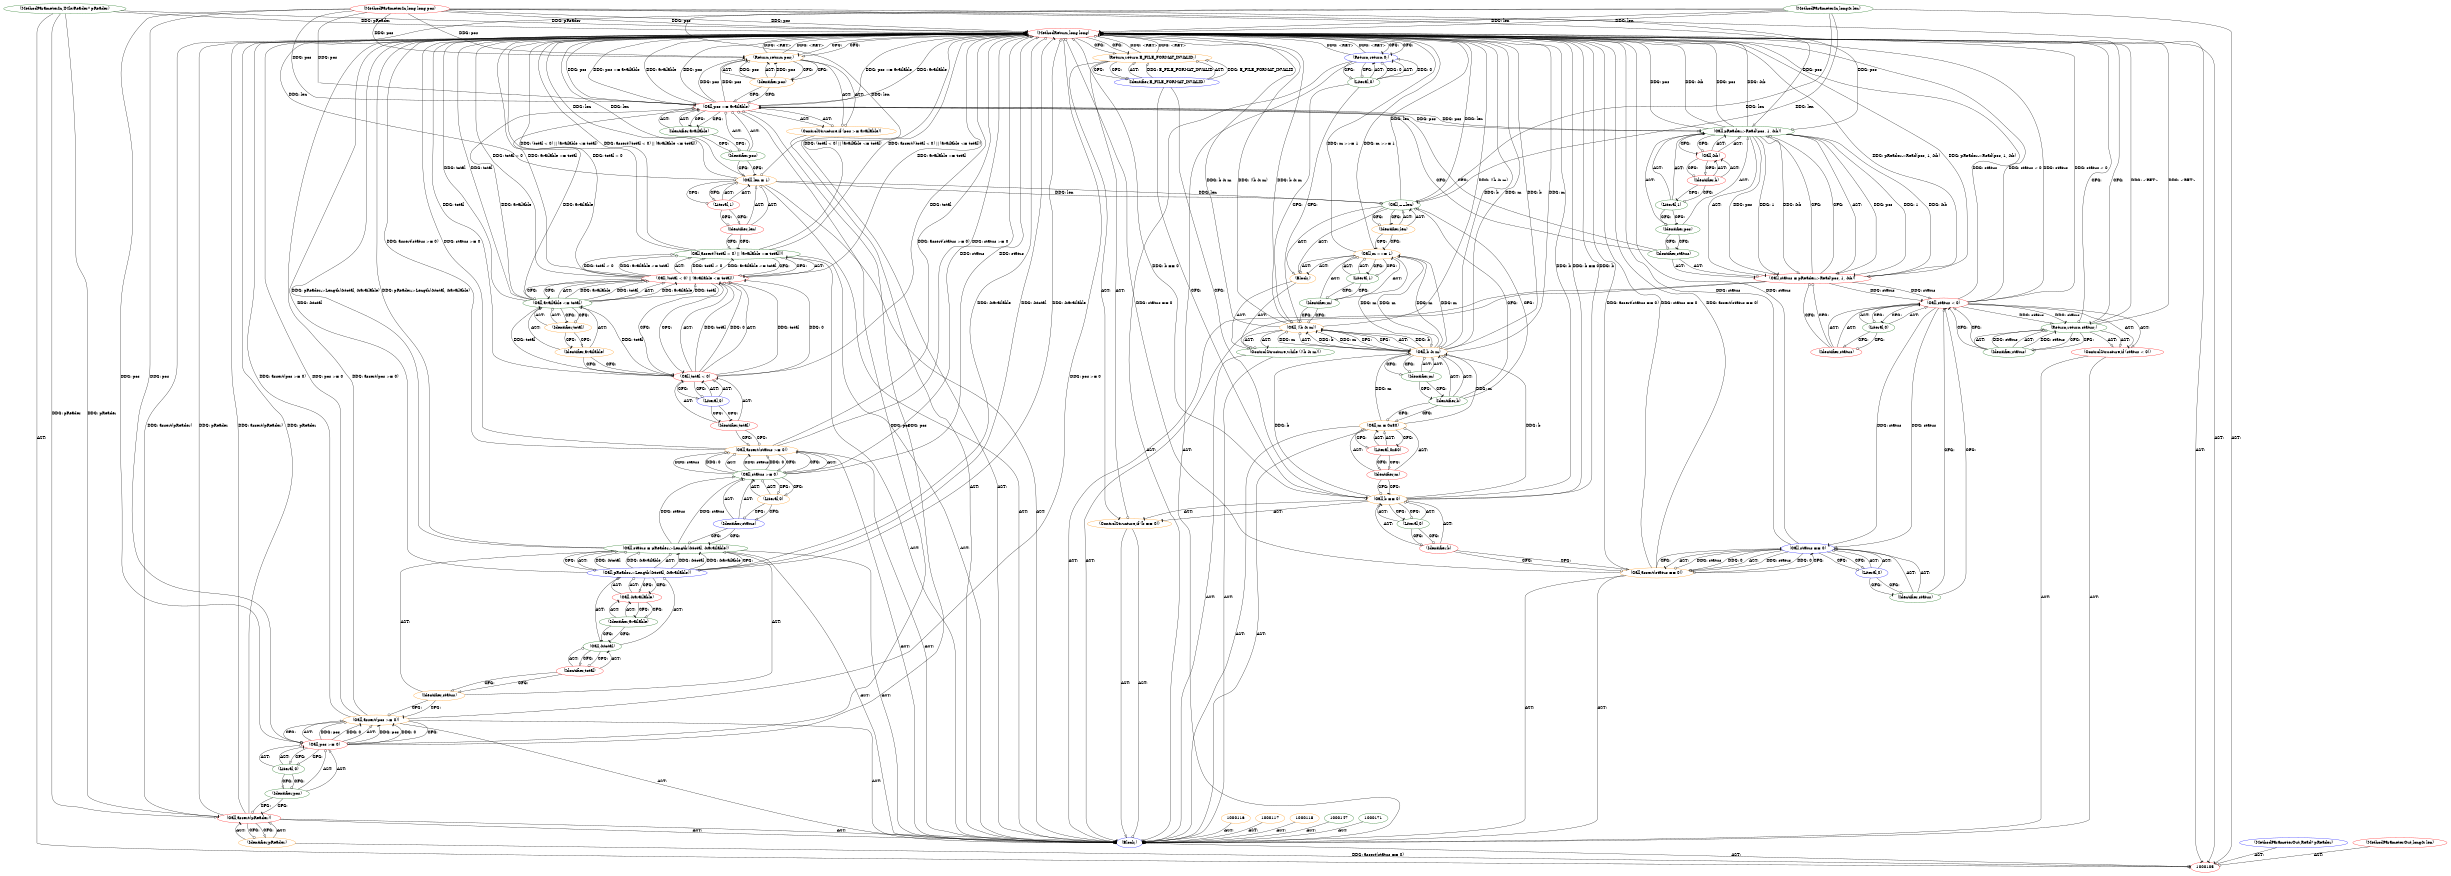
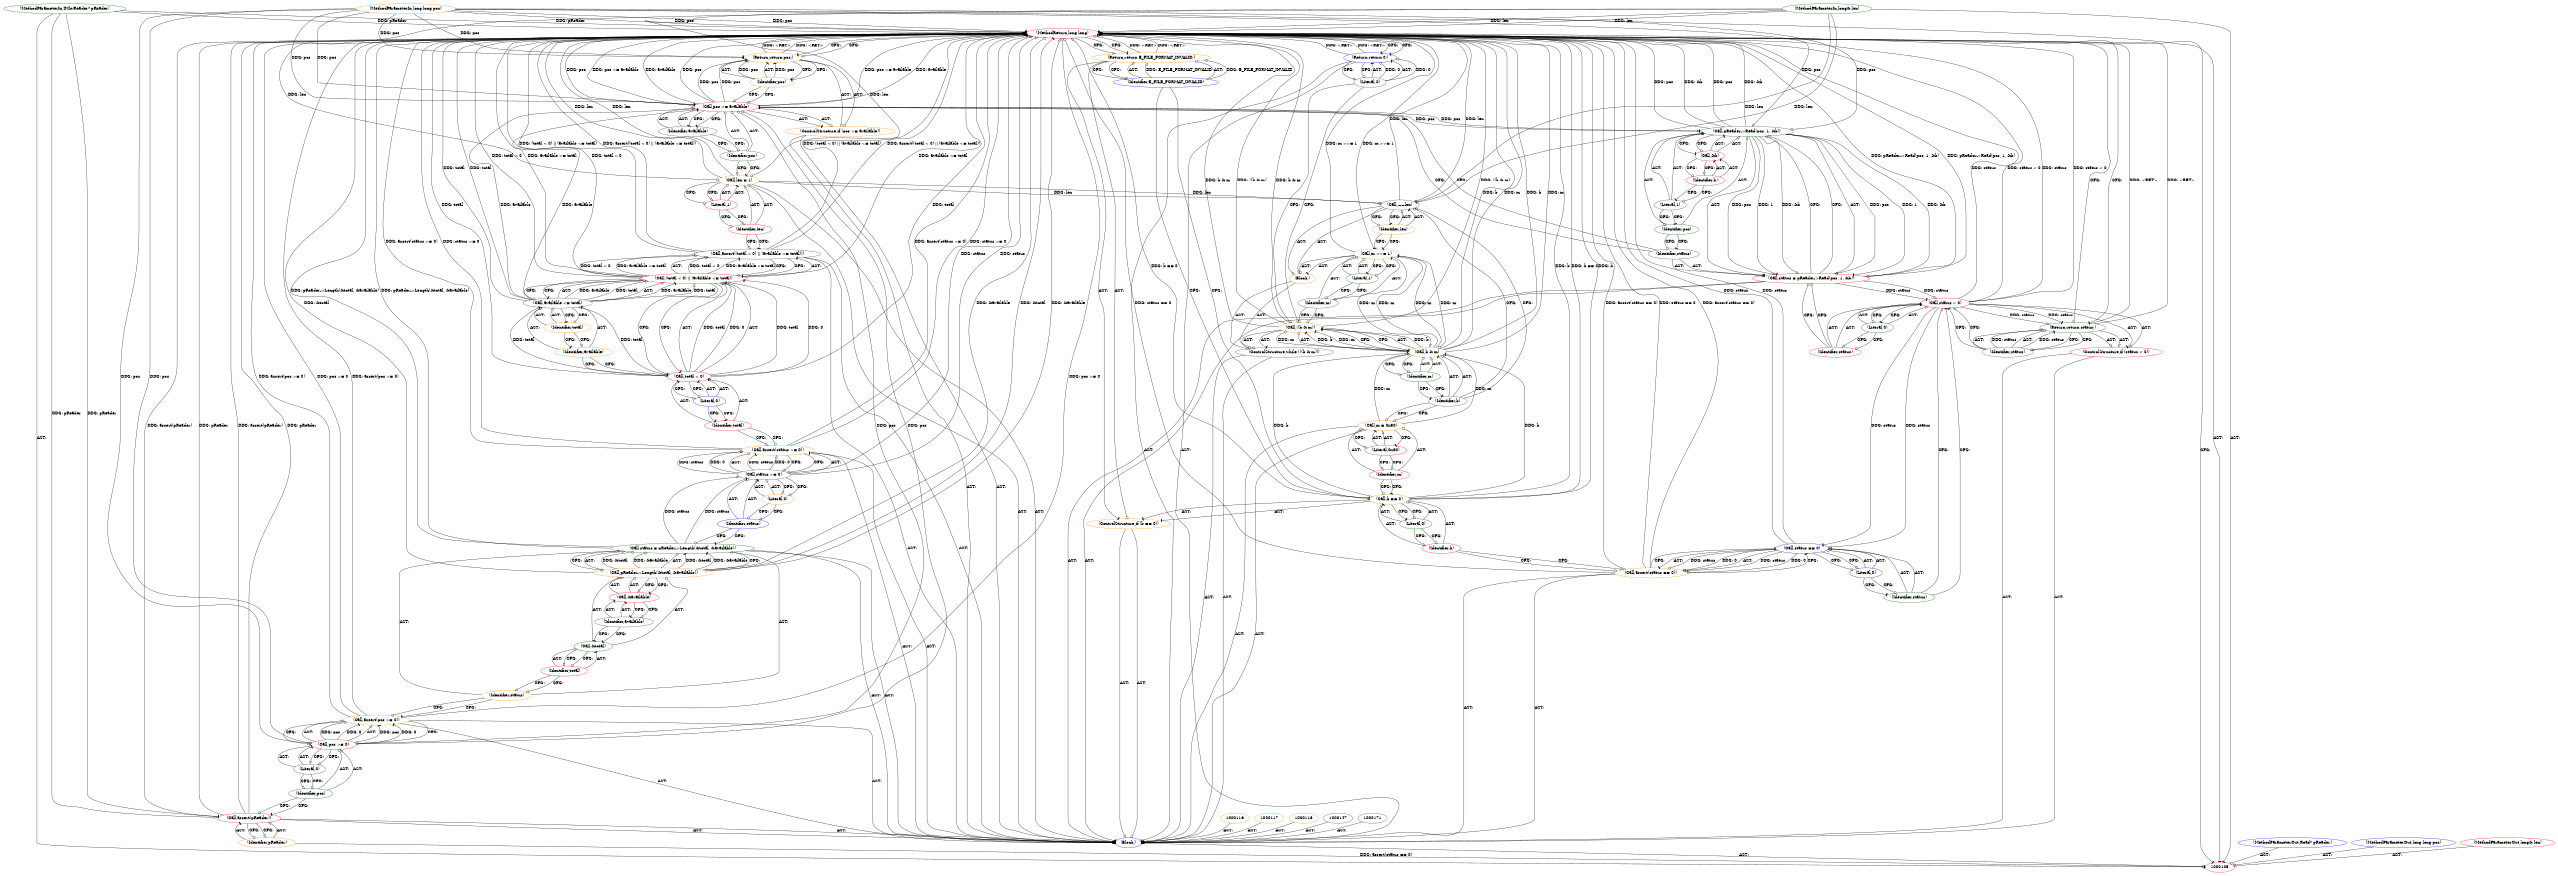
(400, 9) -> (406, 9)
(2201, 450) -> (2206, 450)
(647, 573) -> (654, 573)
none -> (2404, 843)
